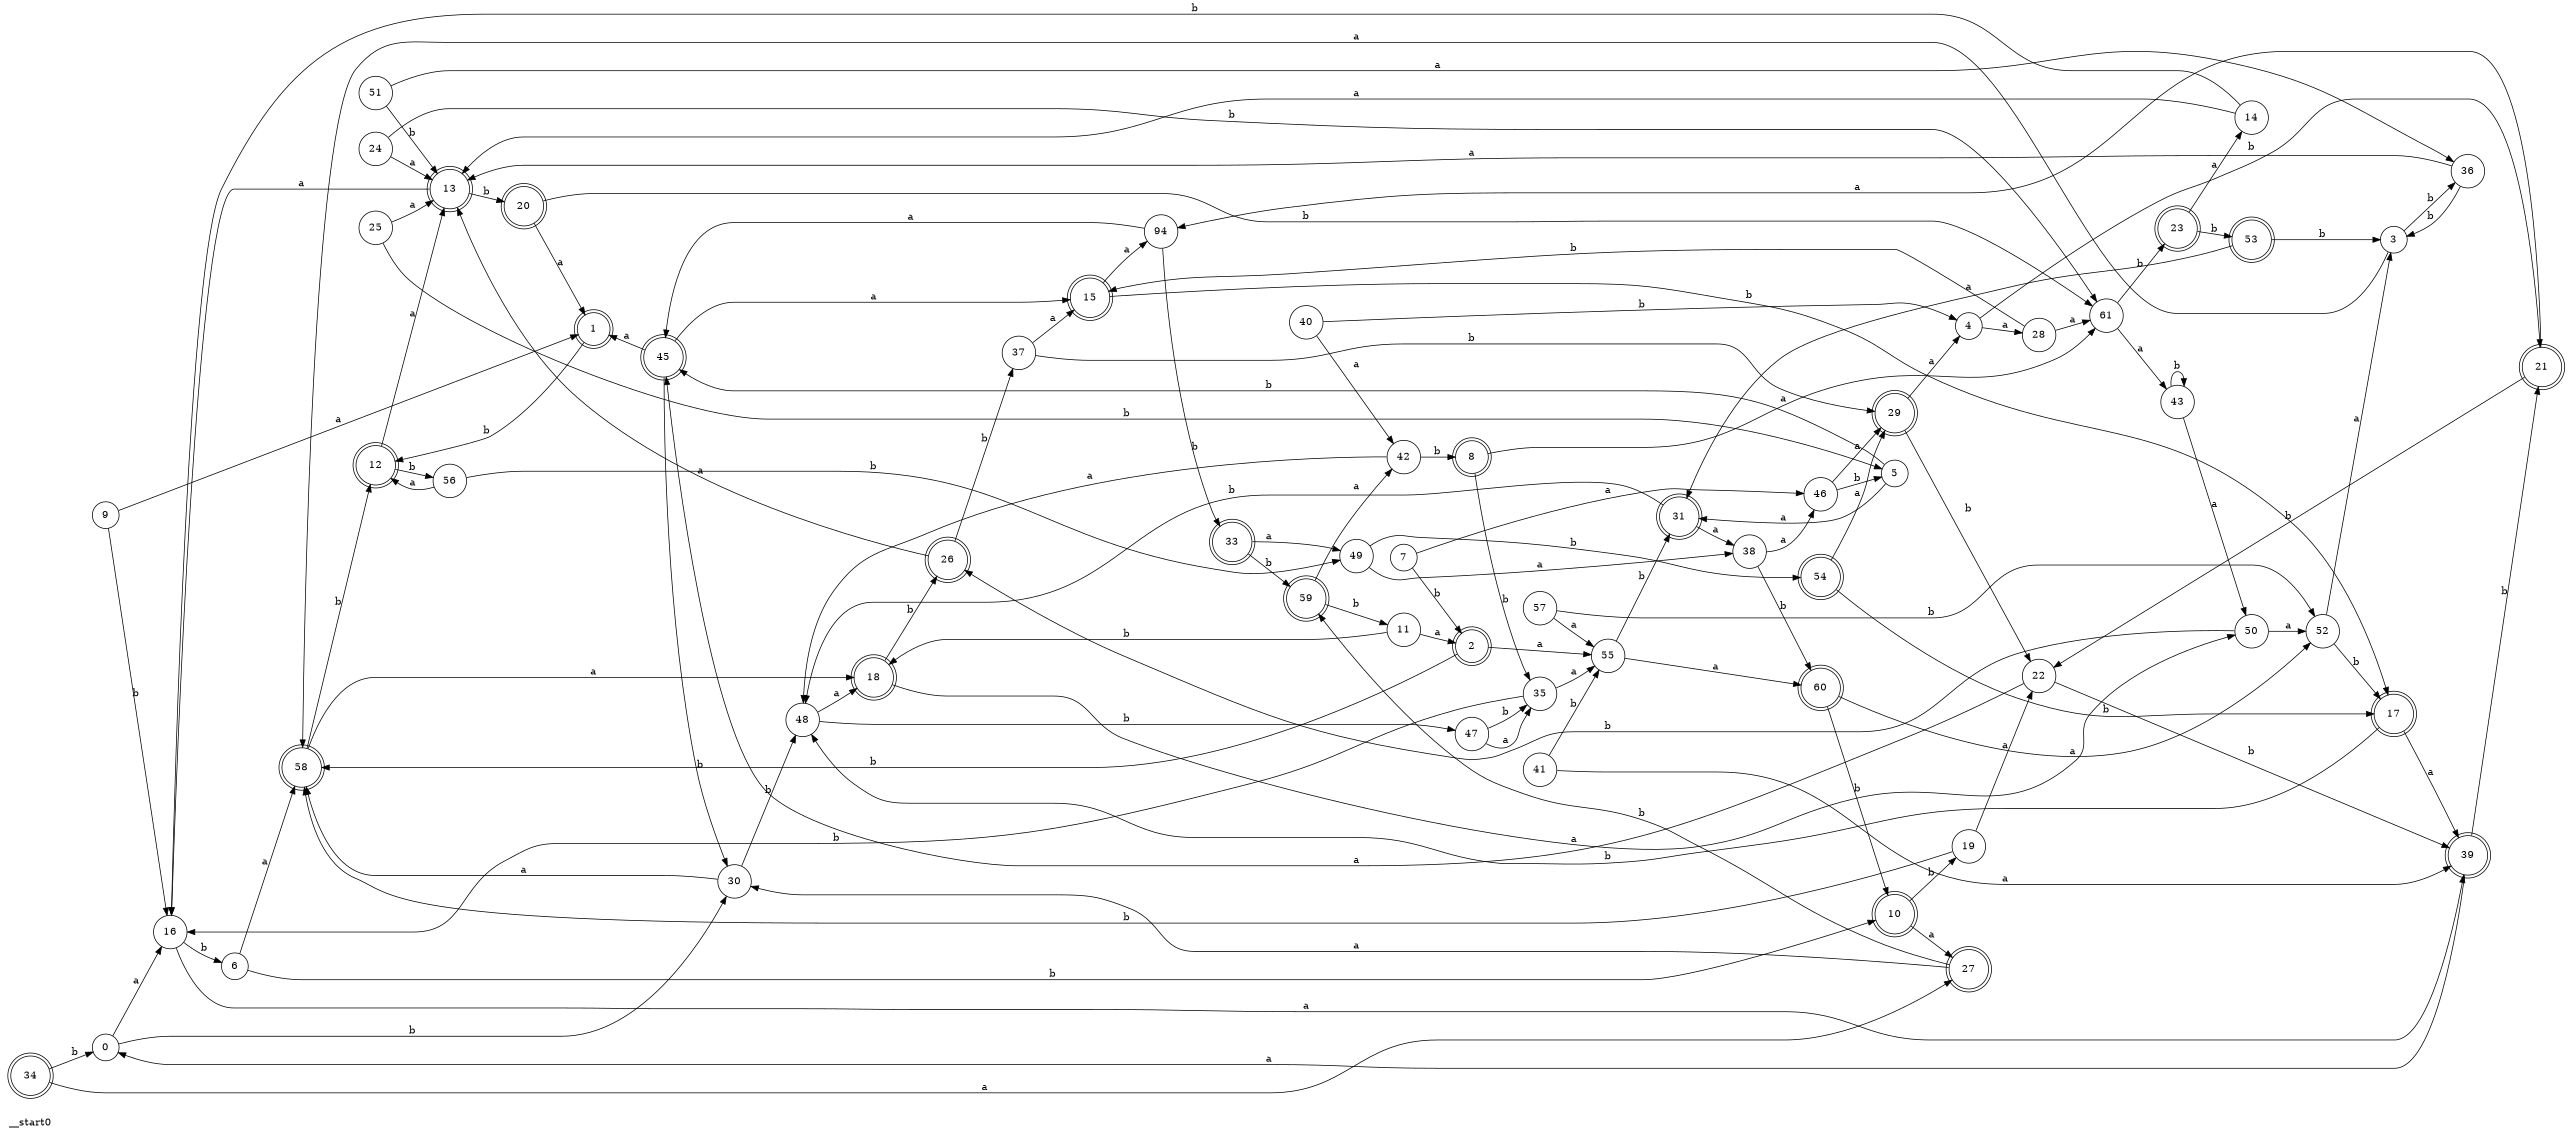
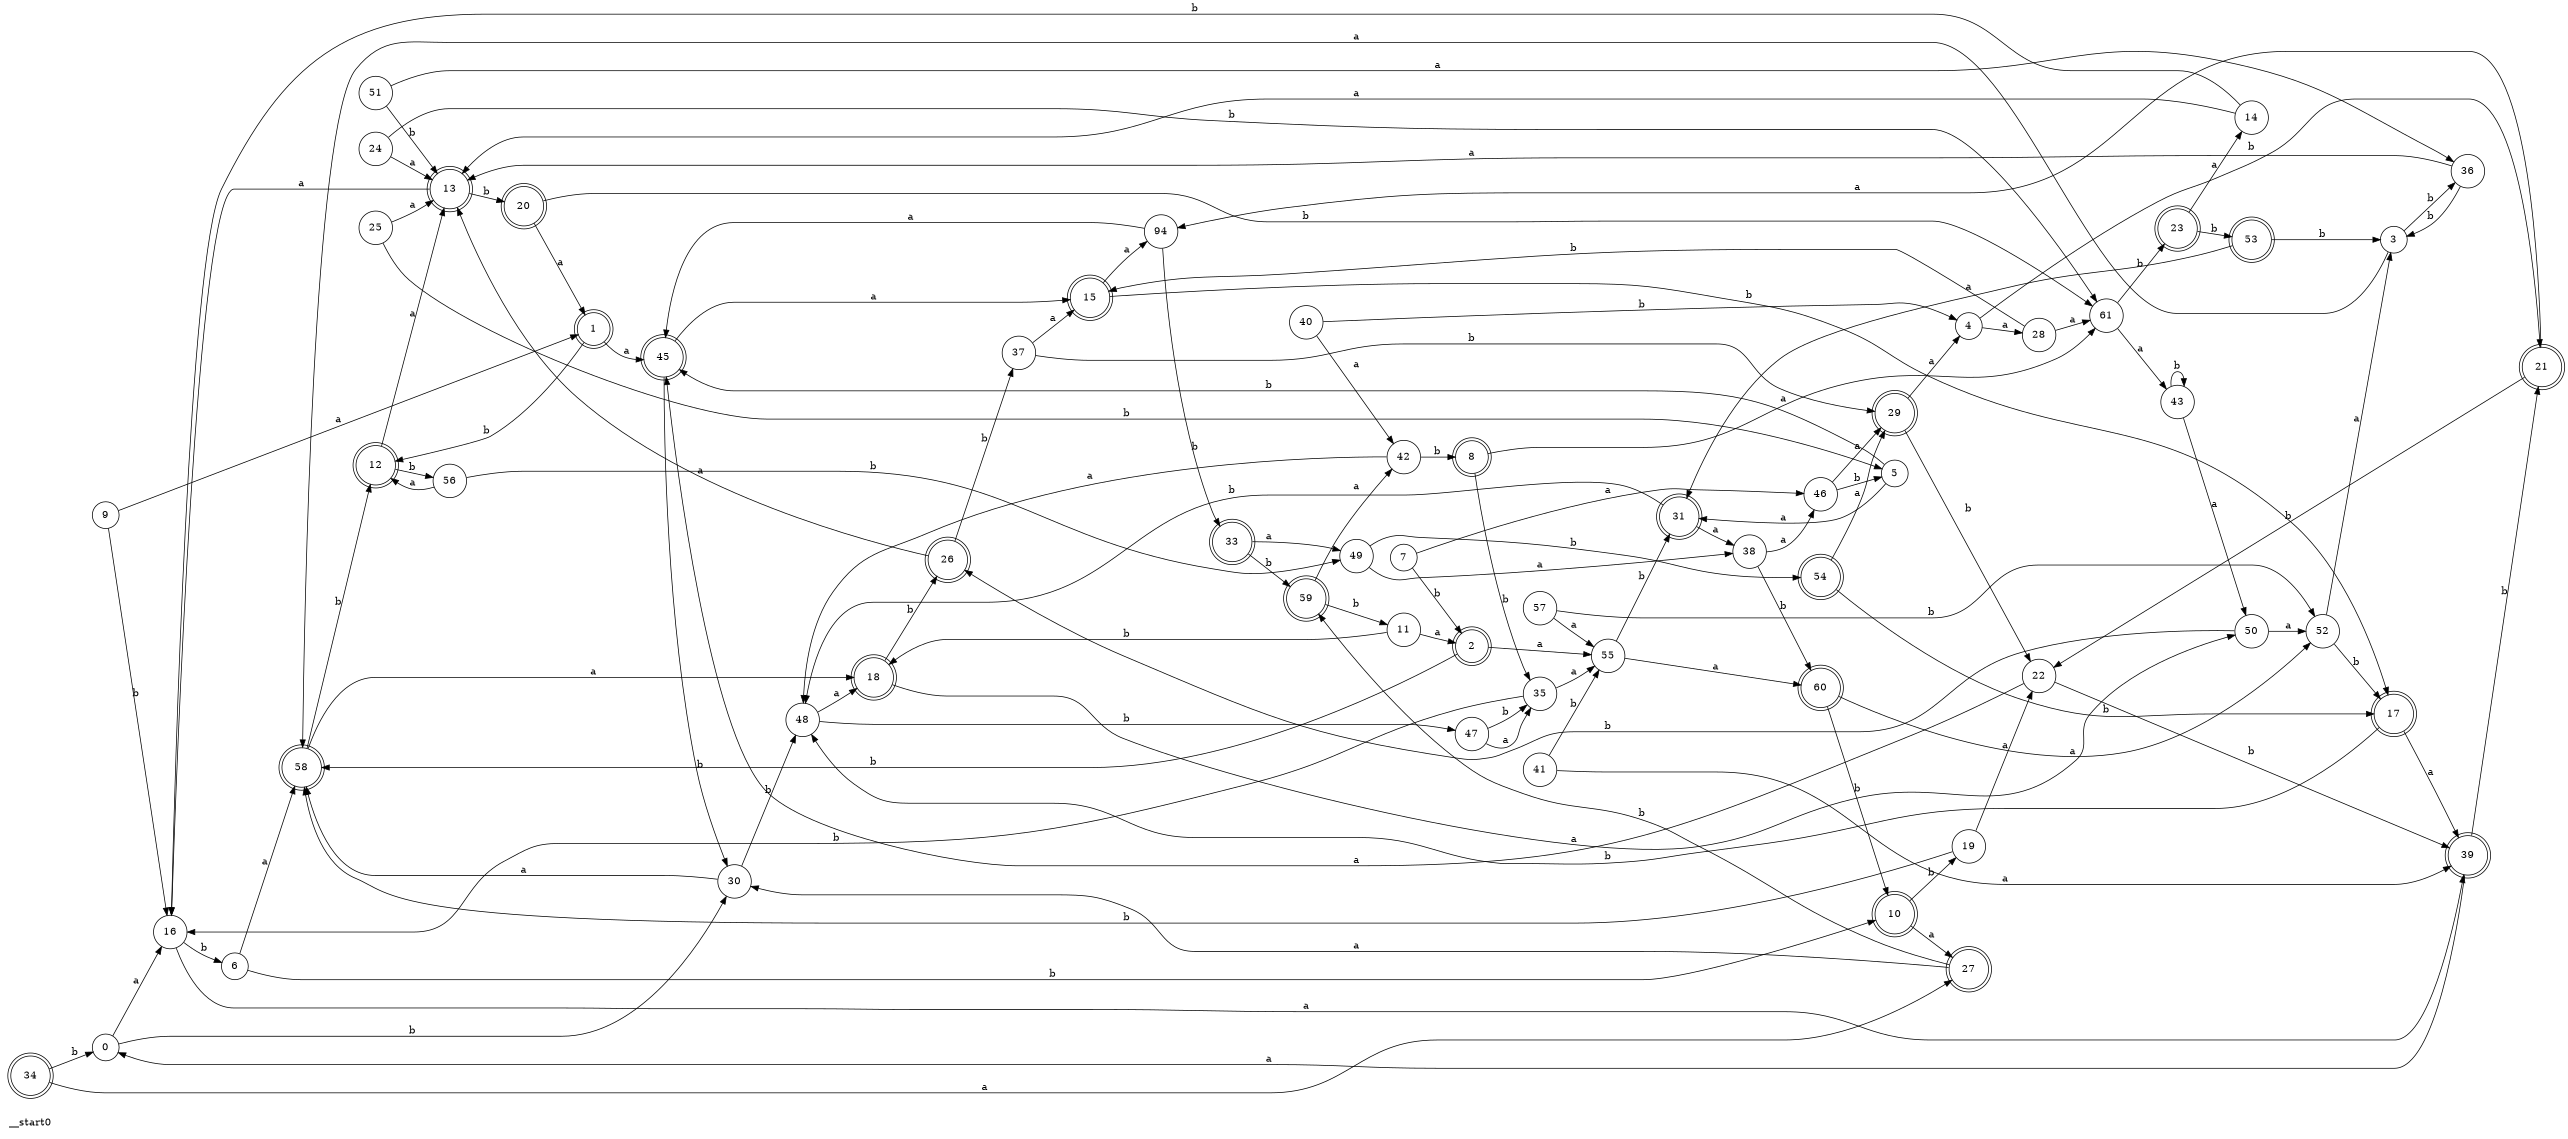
(631, 344) -> (618, 354)
